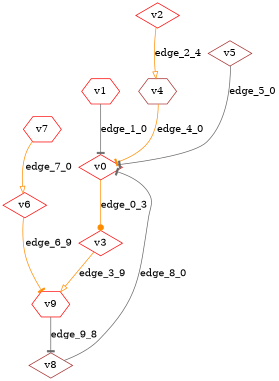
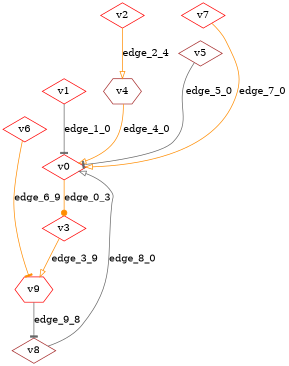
(101, 91) -> (64, 91)
(42, 129) -> (203, 15)
(149, 141) -> (115, 140)
(24, 163) -> (211, 132)
(139, 274) -> (108, 266)
